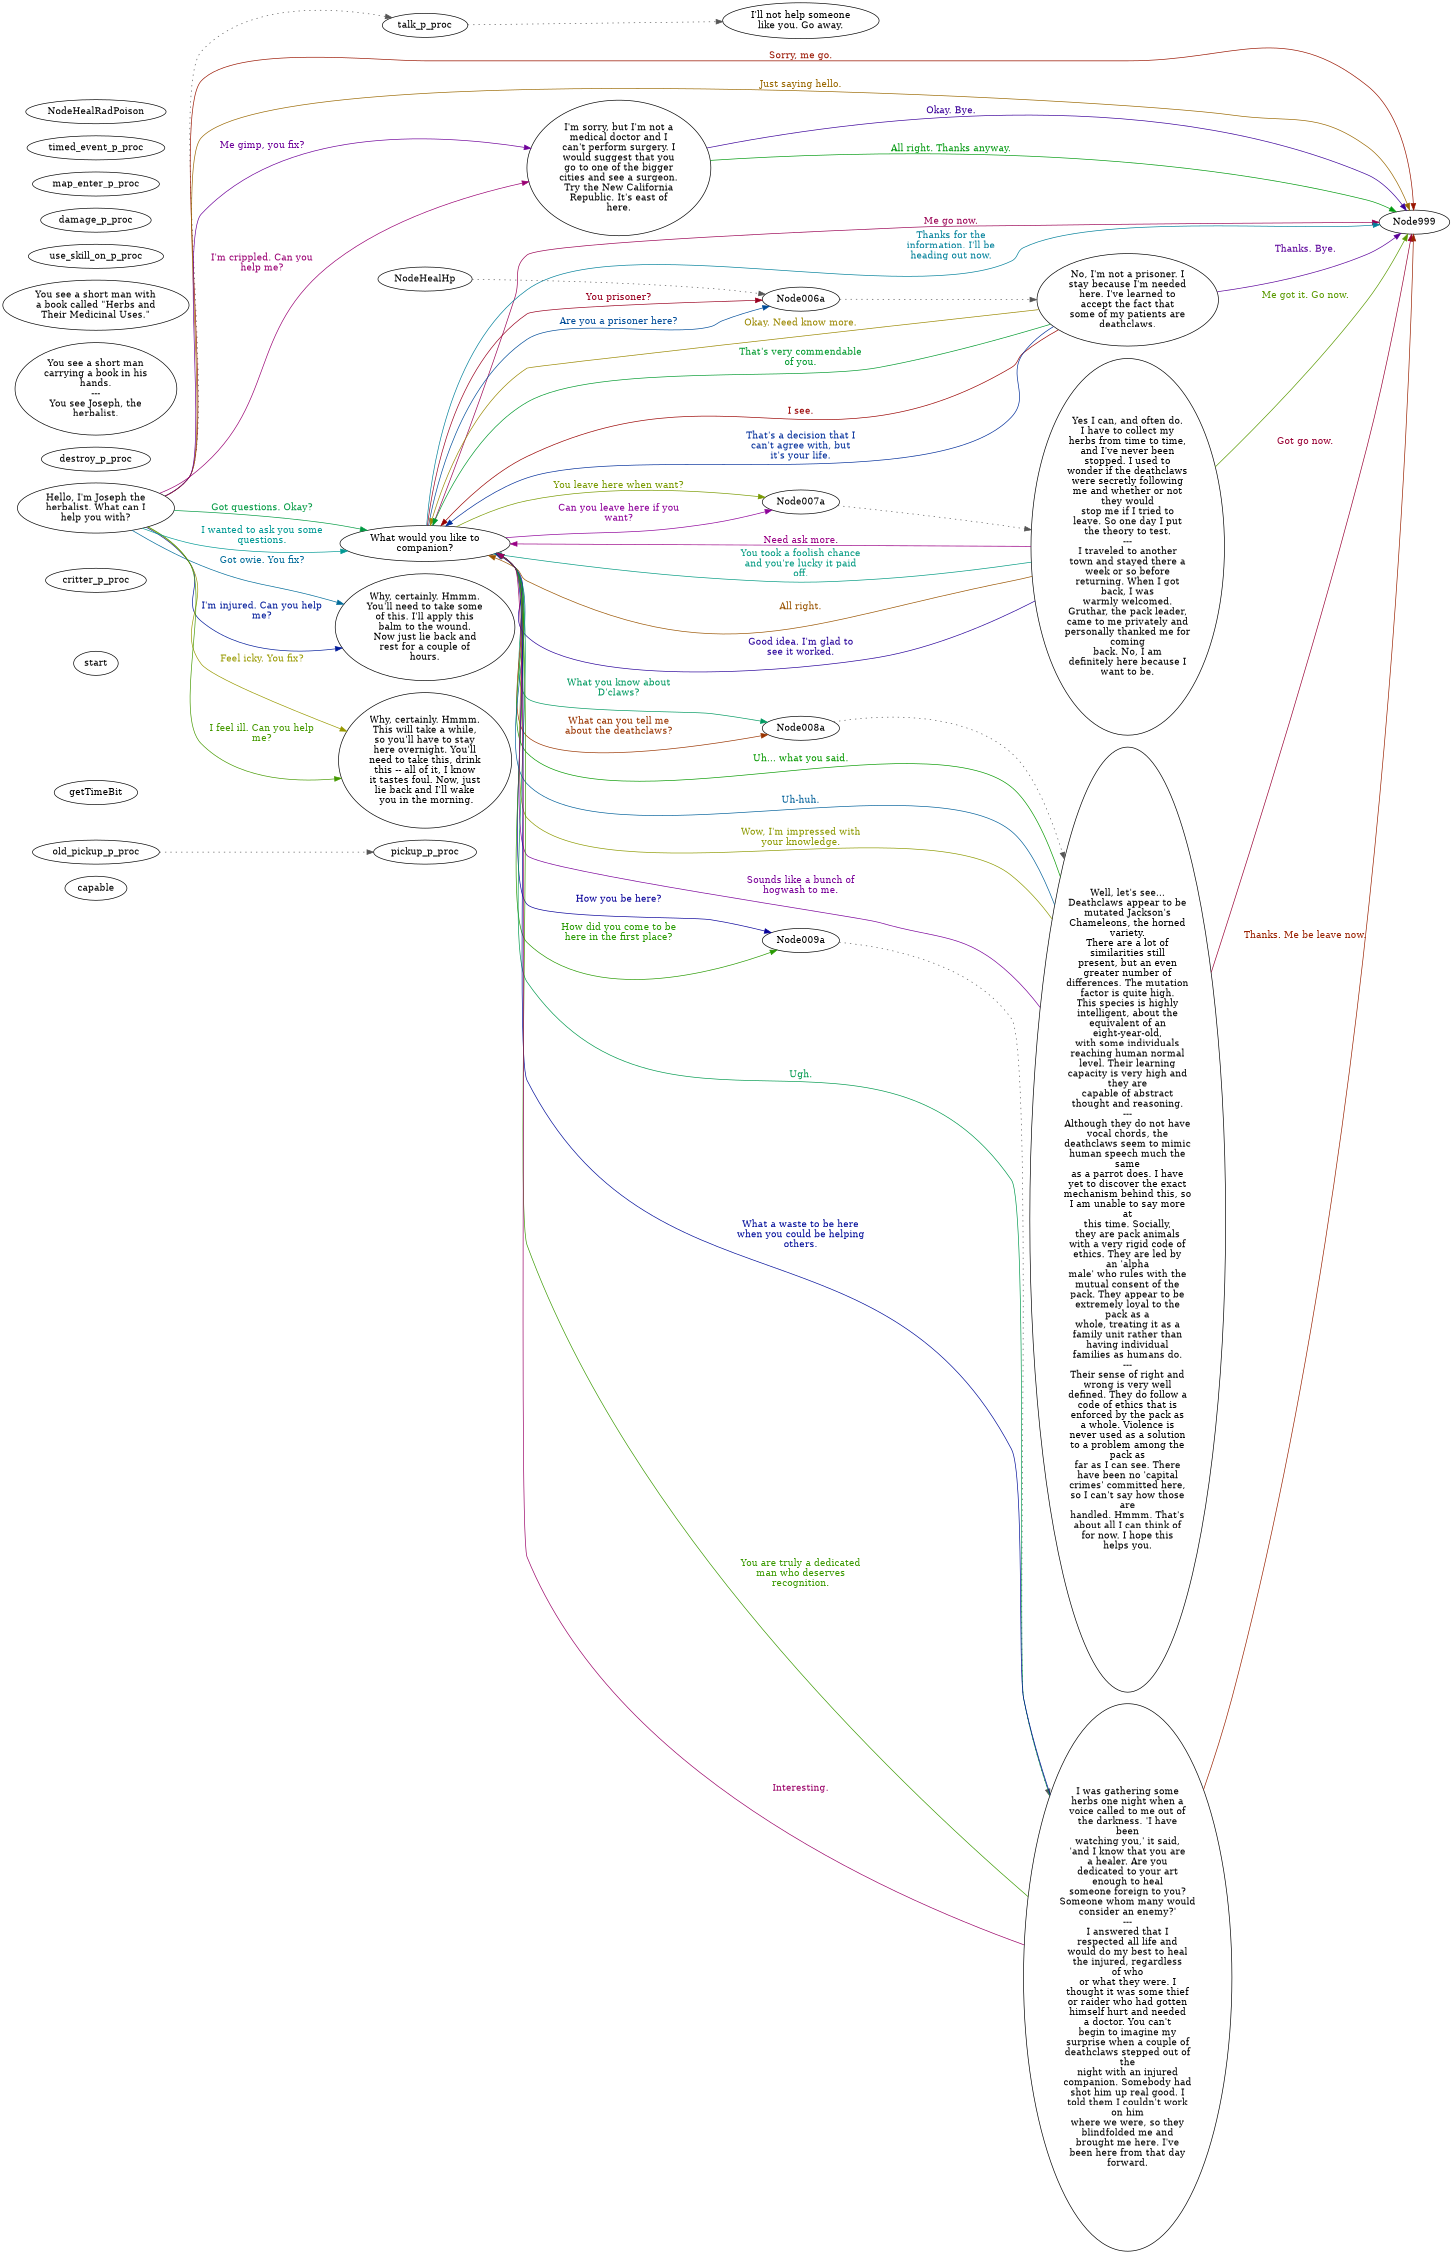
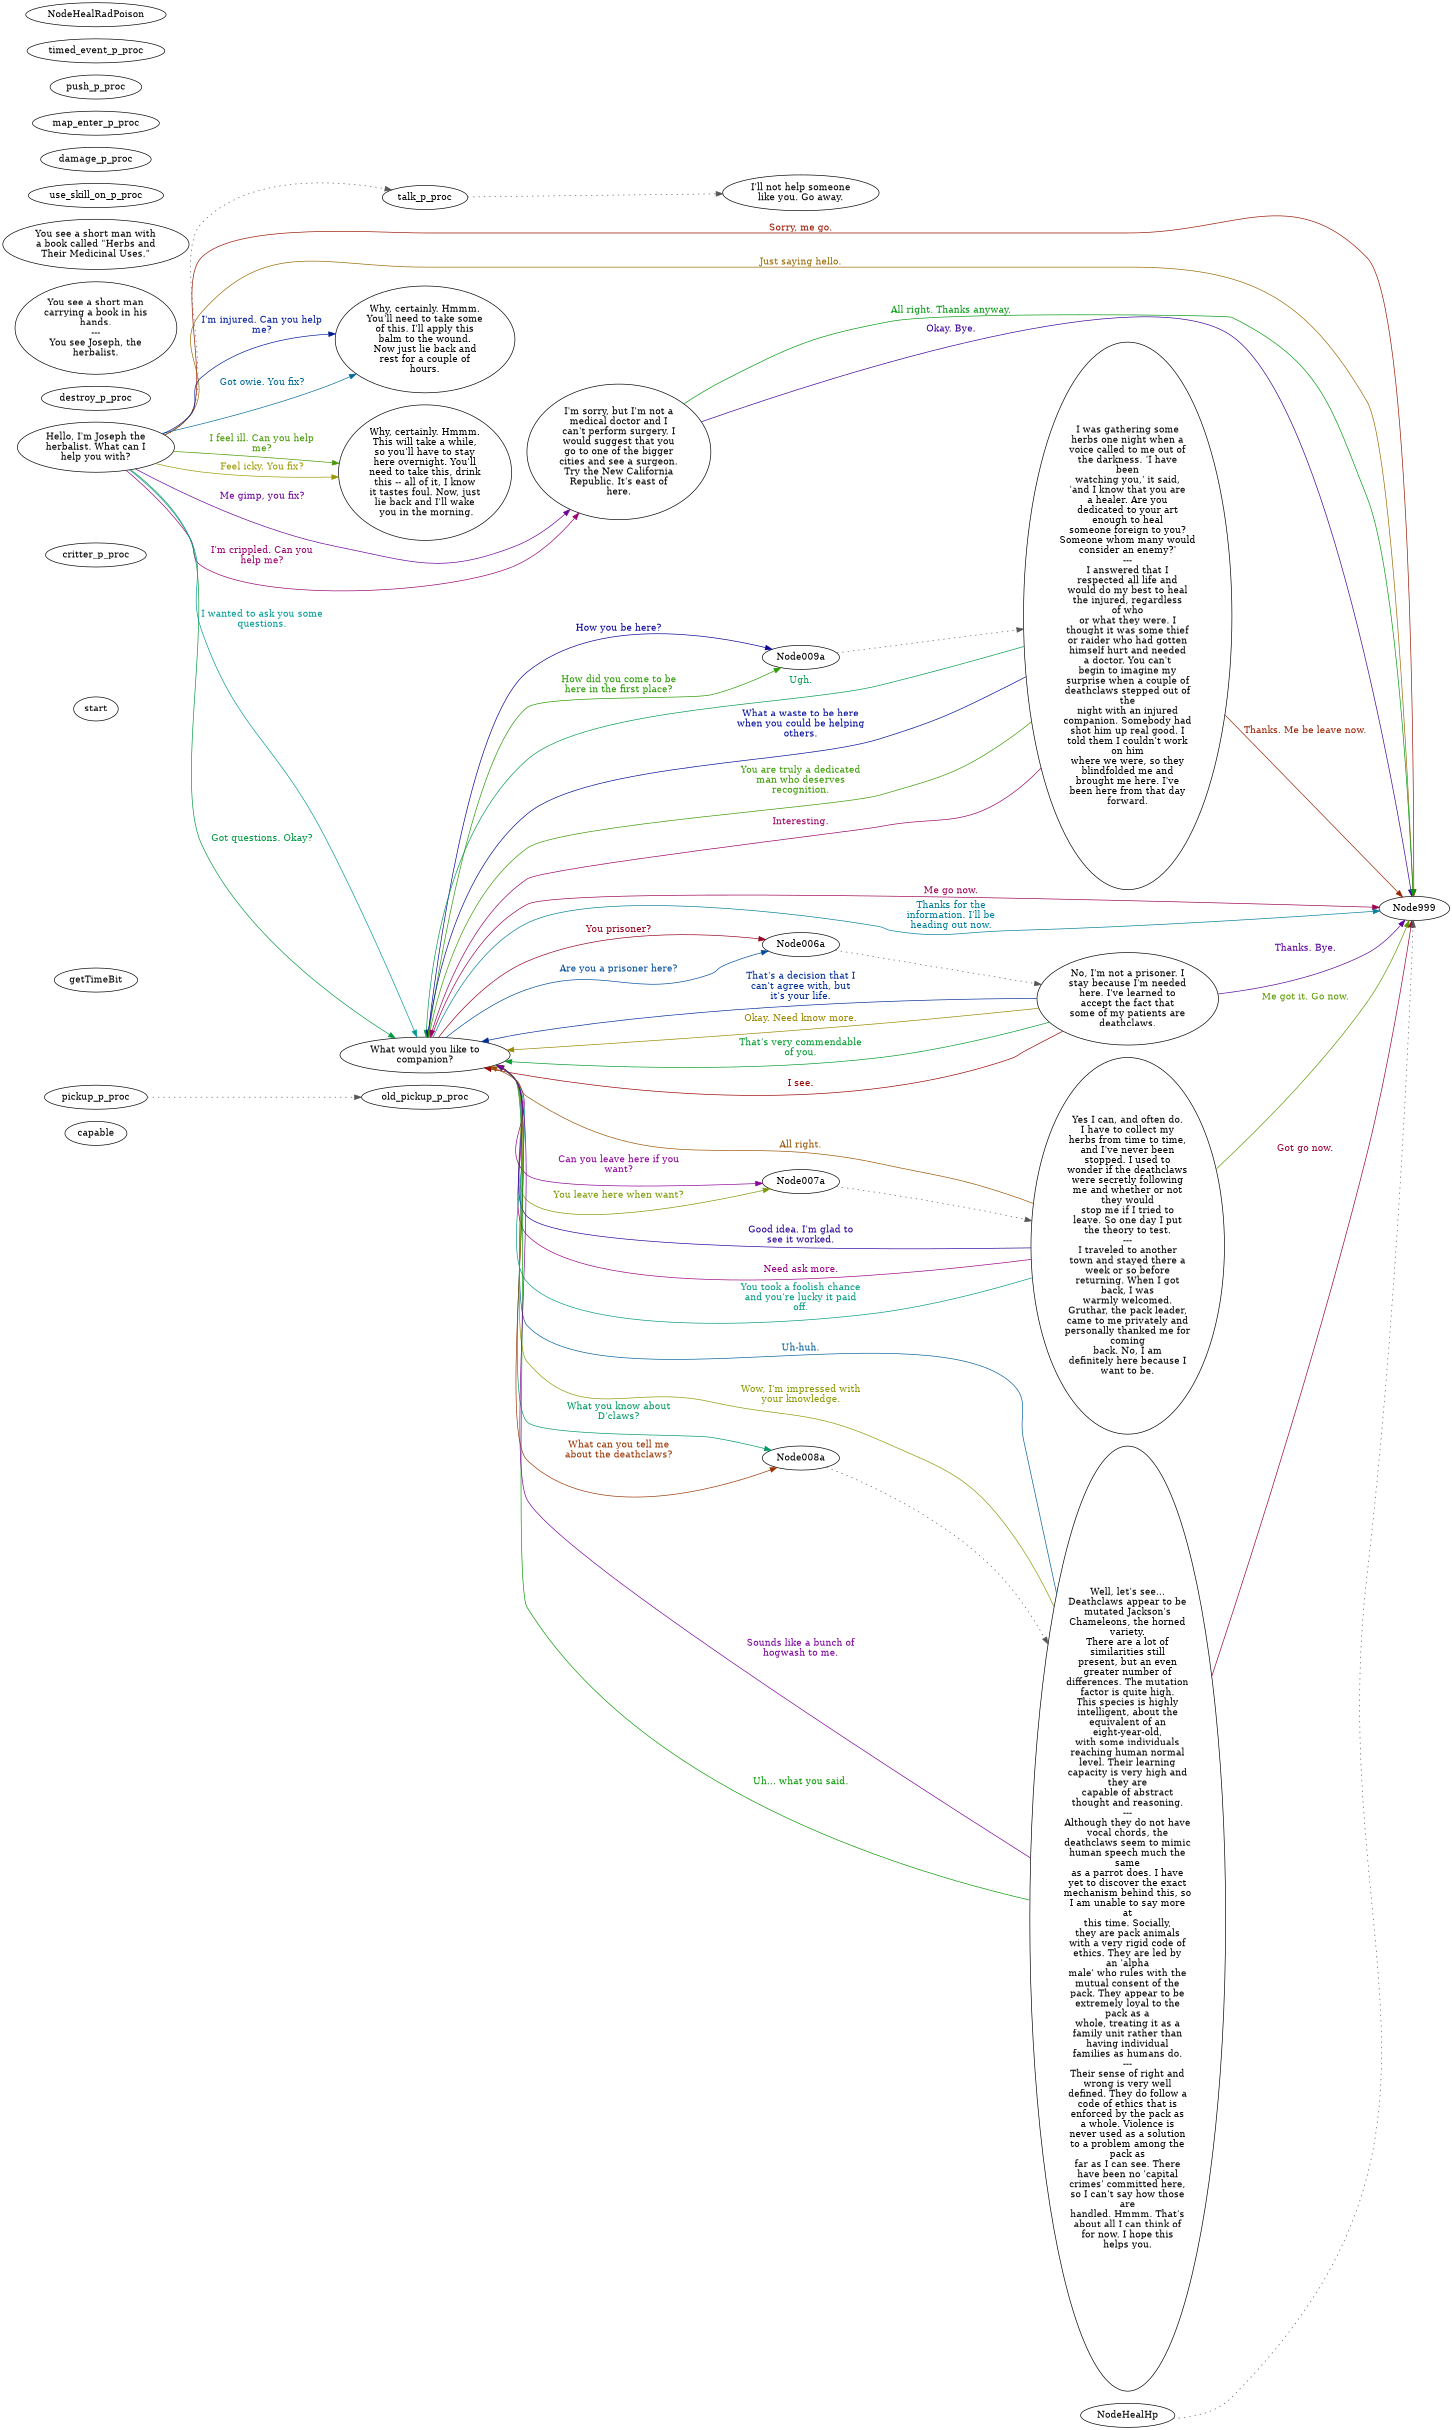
none -> (96, 87)
(616, 283) -> (1360, 1714)
(263, 852) -> (251, 1097)
